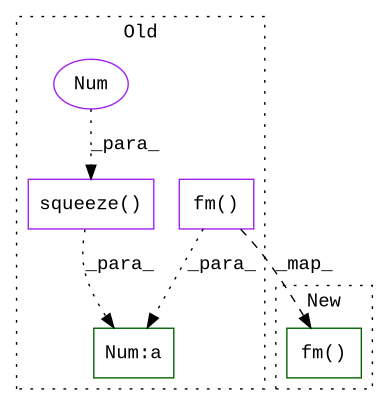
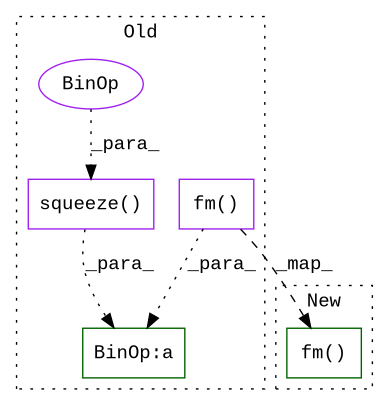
(91, 84) -> (91, 84)
(134, 353) -> (134, 353)
